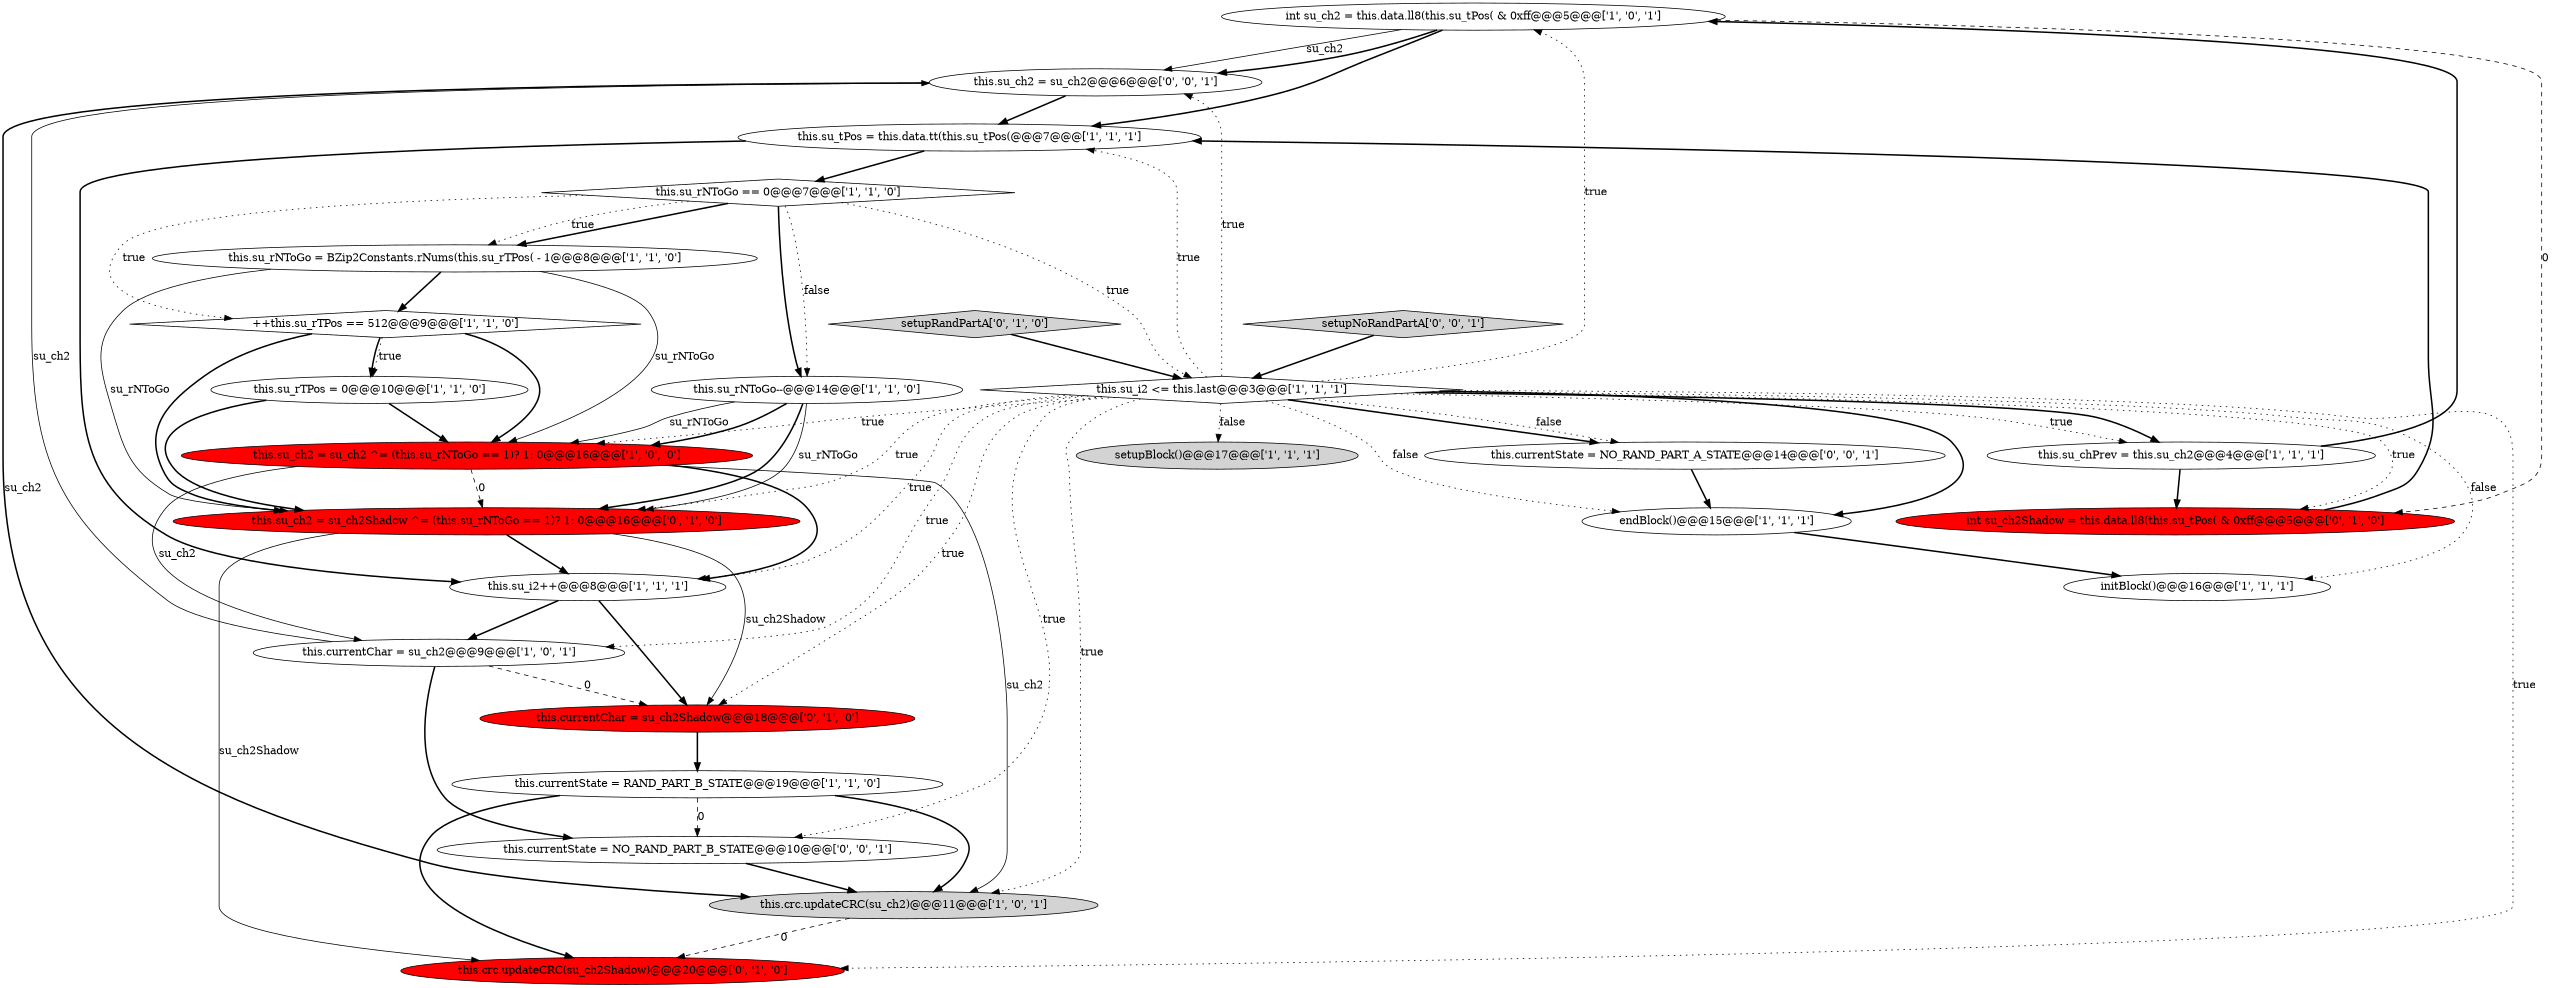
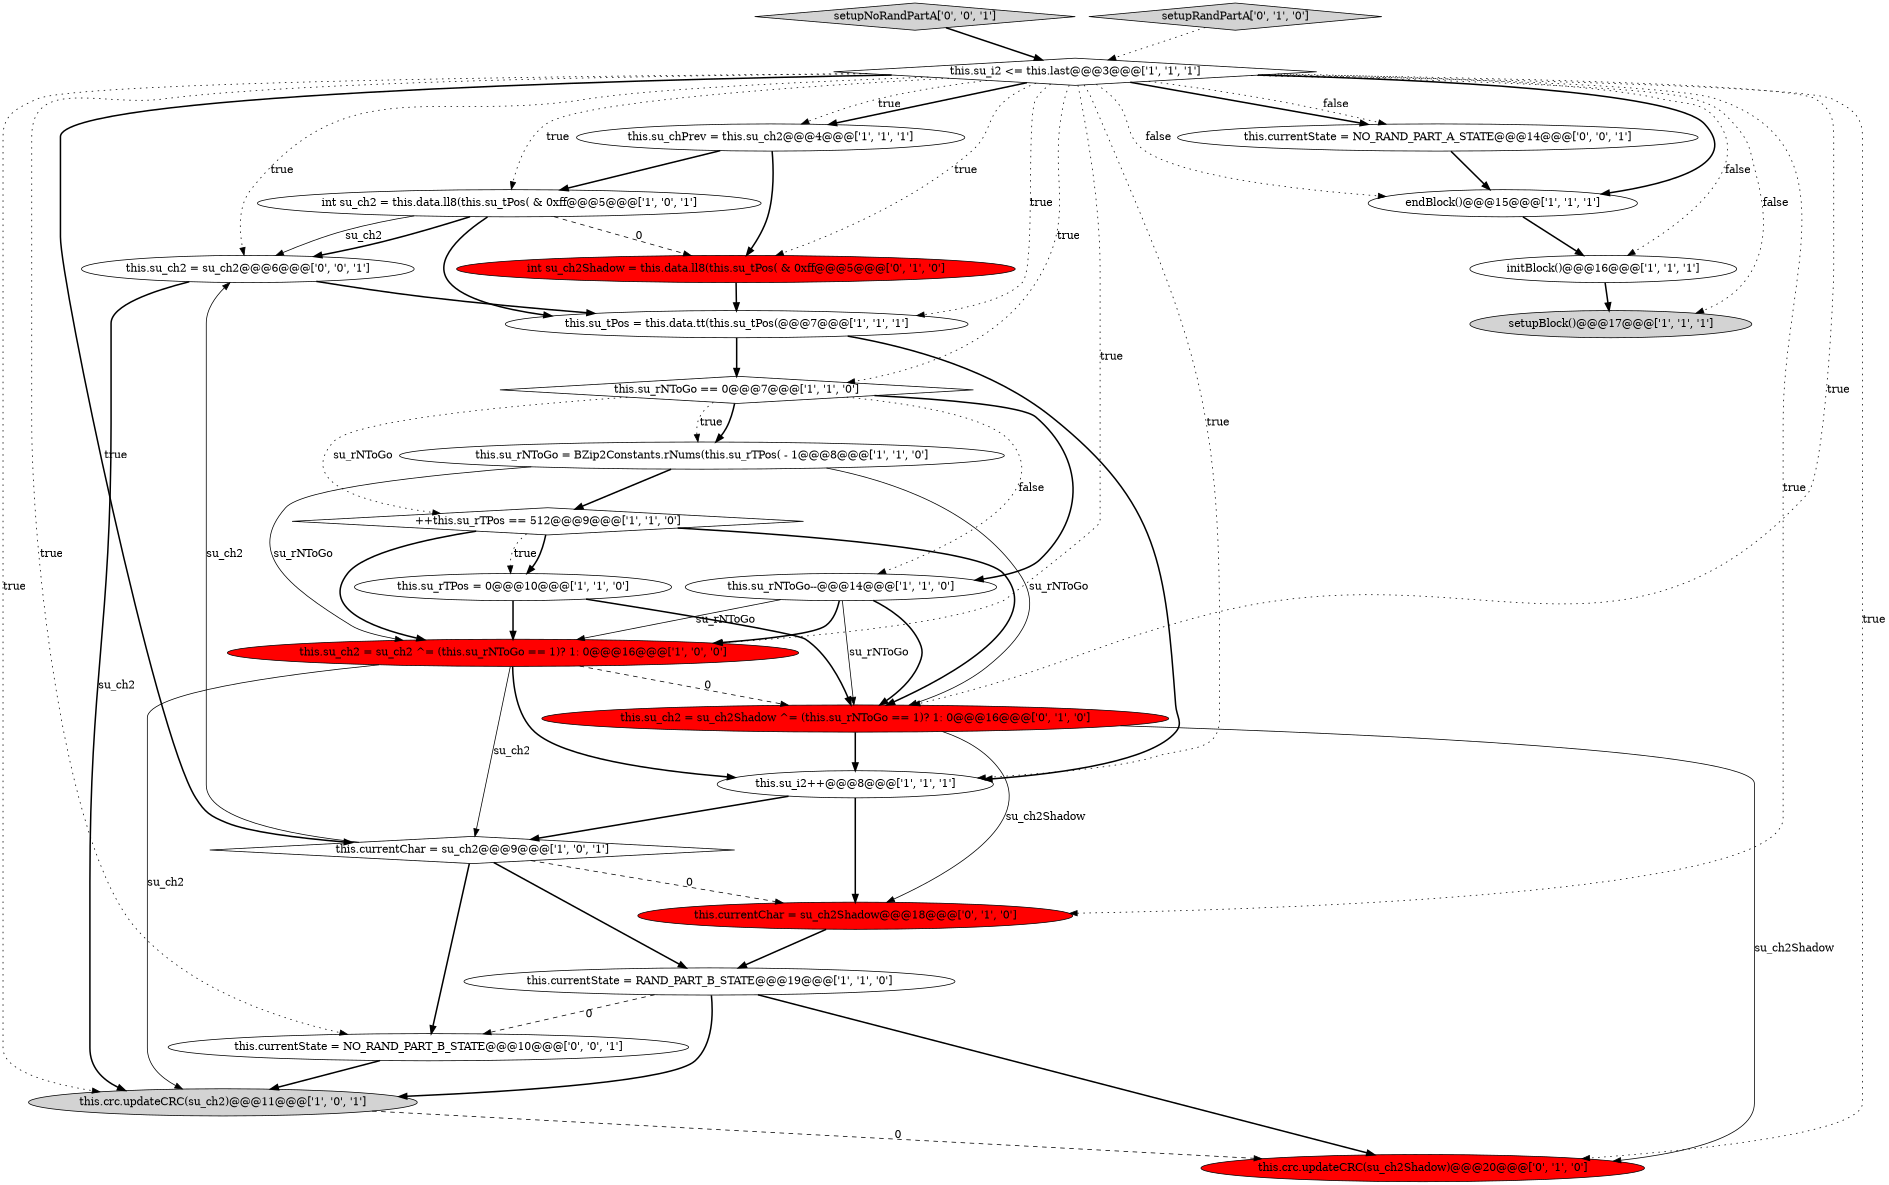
(1031, 257) -> (1033, 286)
(134, 258) -> (363, 456)
none -> (1607, 293)
(1092, 355) -> (1160, 43)
(886, 575) -> (60, 137)
(439, 653) -> (472, 850)
none -> (586, 913)
